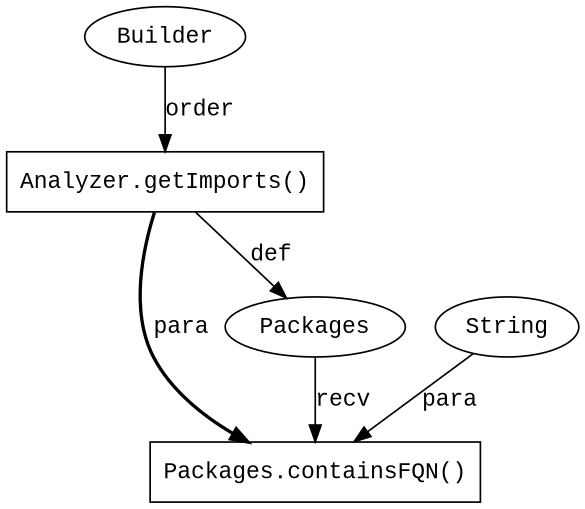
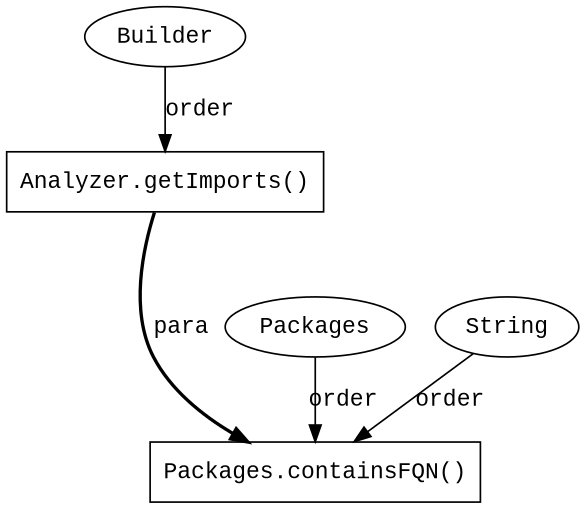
(235, 249) -> none
(344, 399) -> (344, 399)
(450, 399) -> (450, 399)
